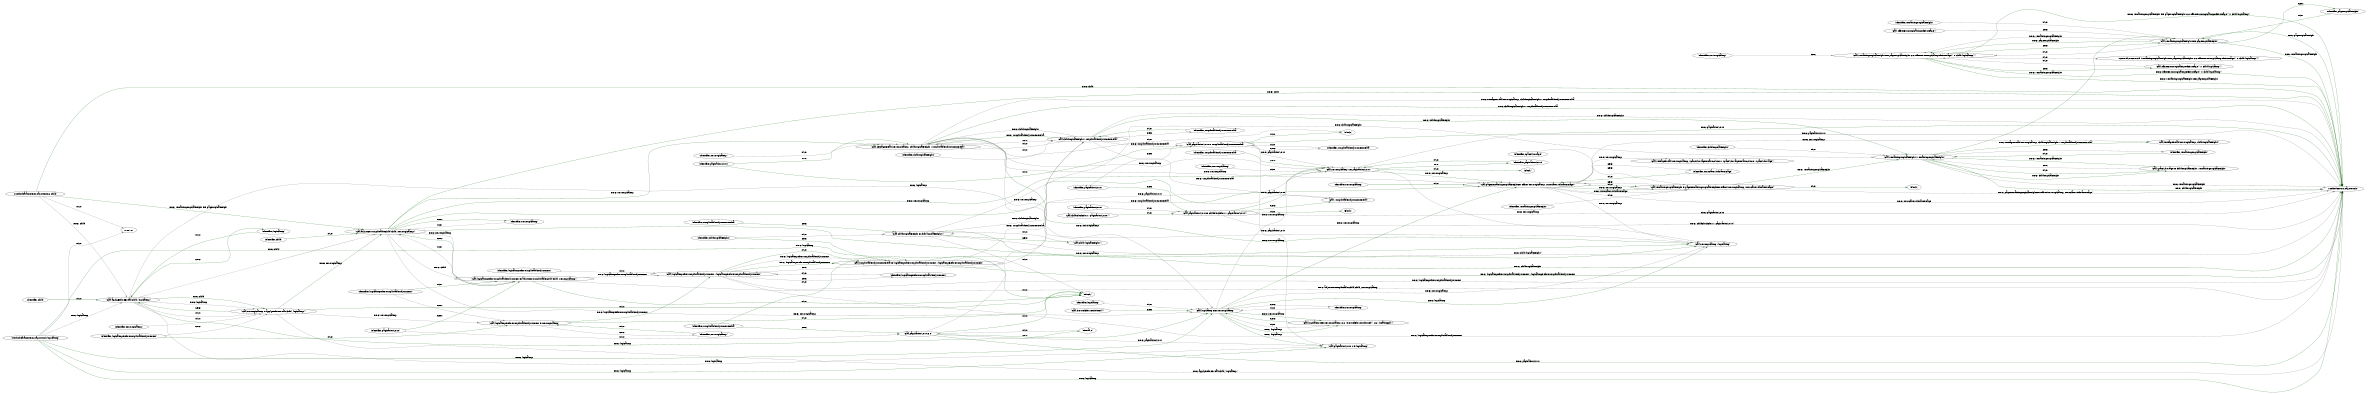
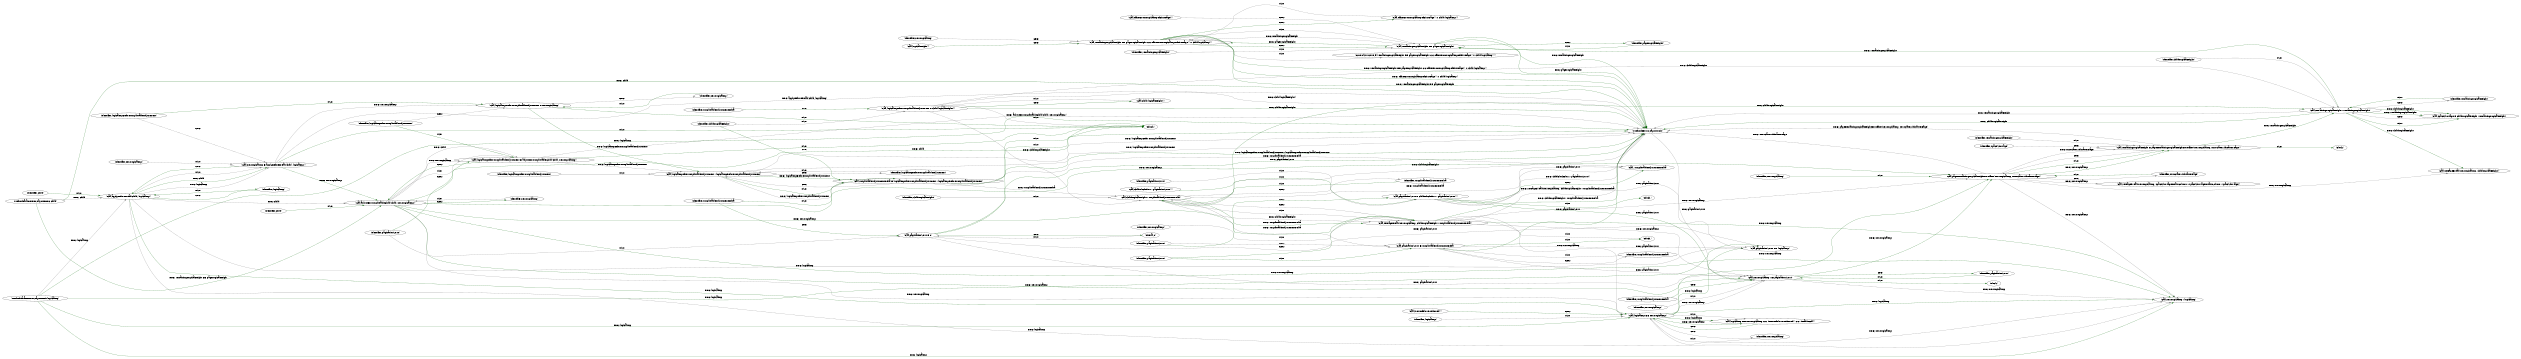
none -> (918, 46)
(1857, 134) -> (1683, 218)
(2046, 143) -> (2400, 131)
none -> (1611, 191)
(129, 230) -> none
(918, 234) -> (918, 109)
